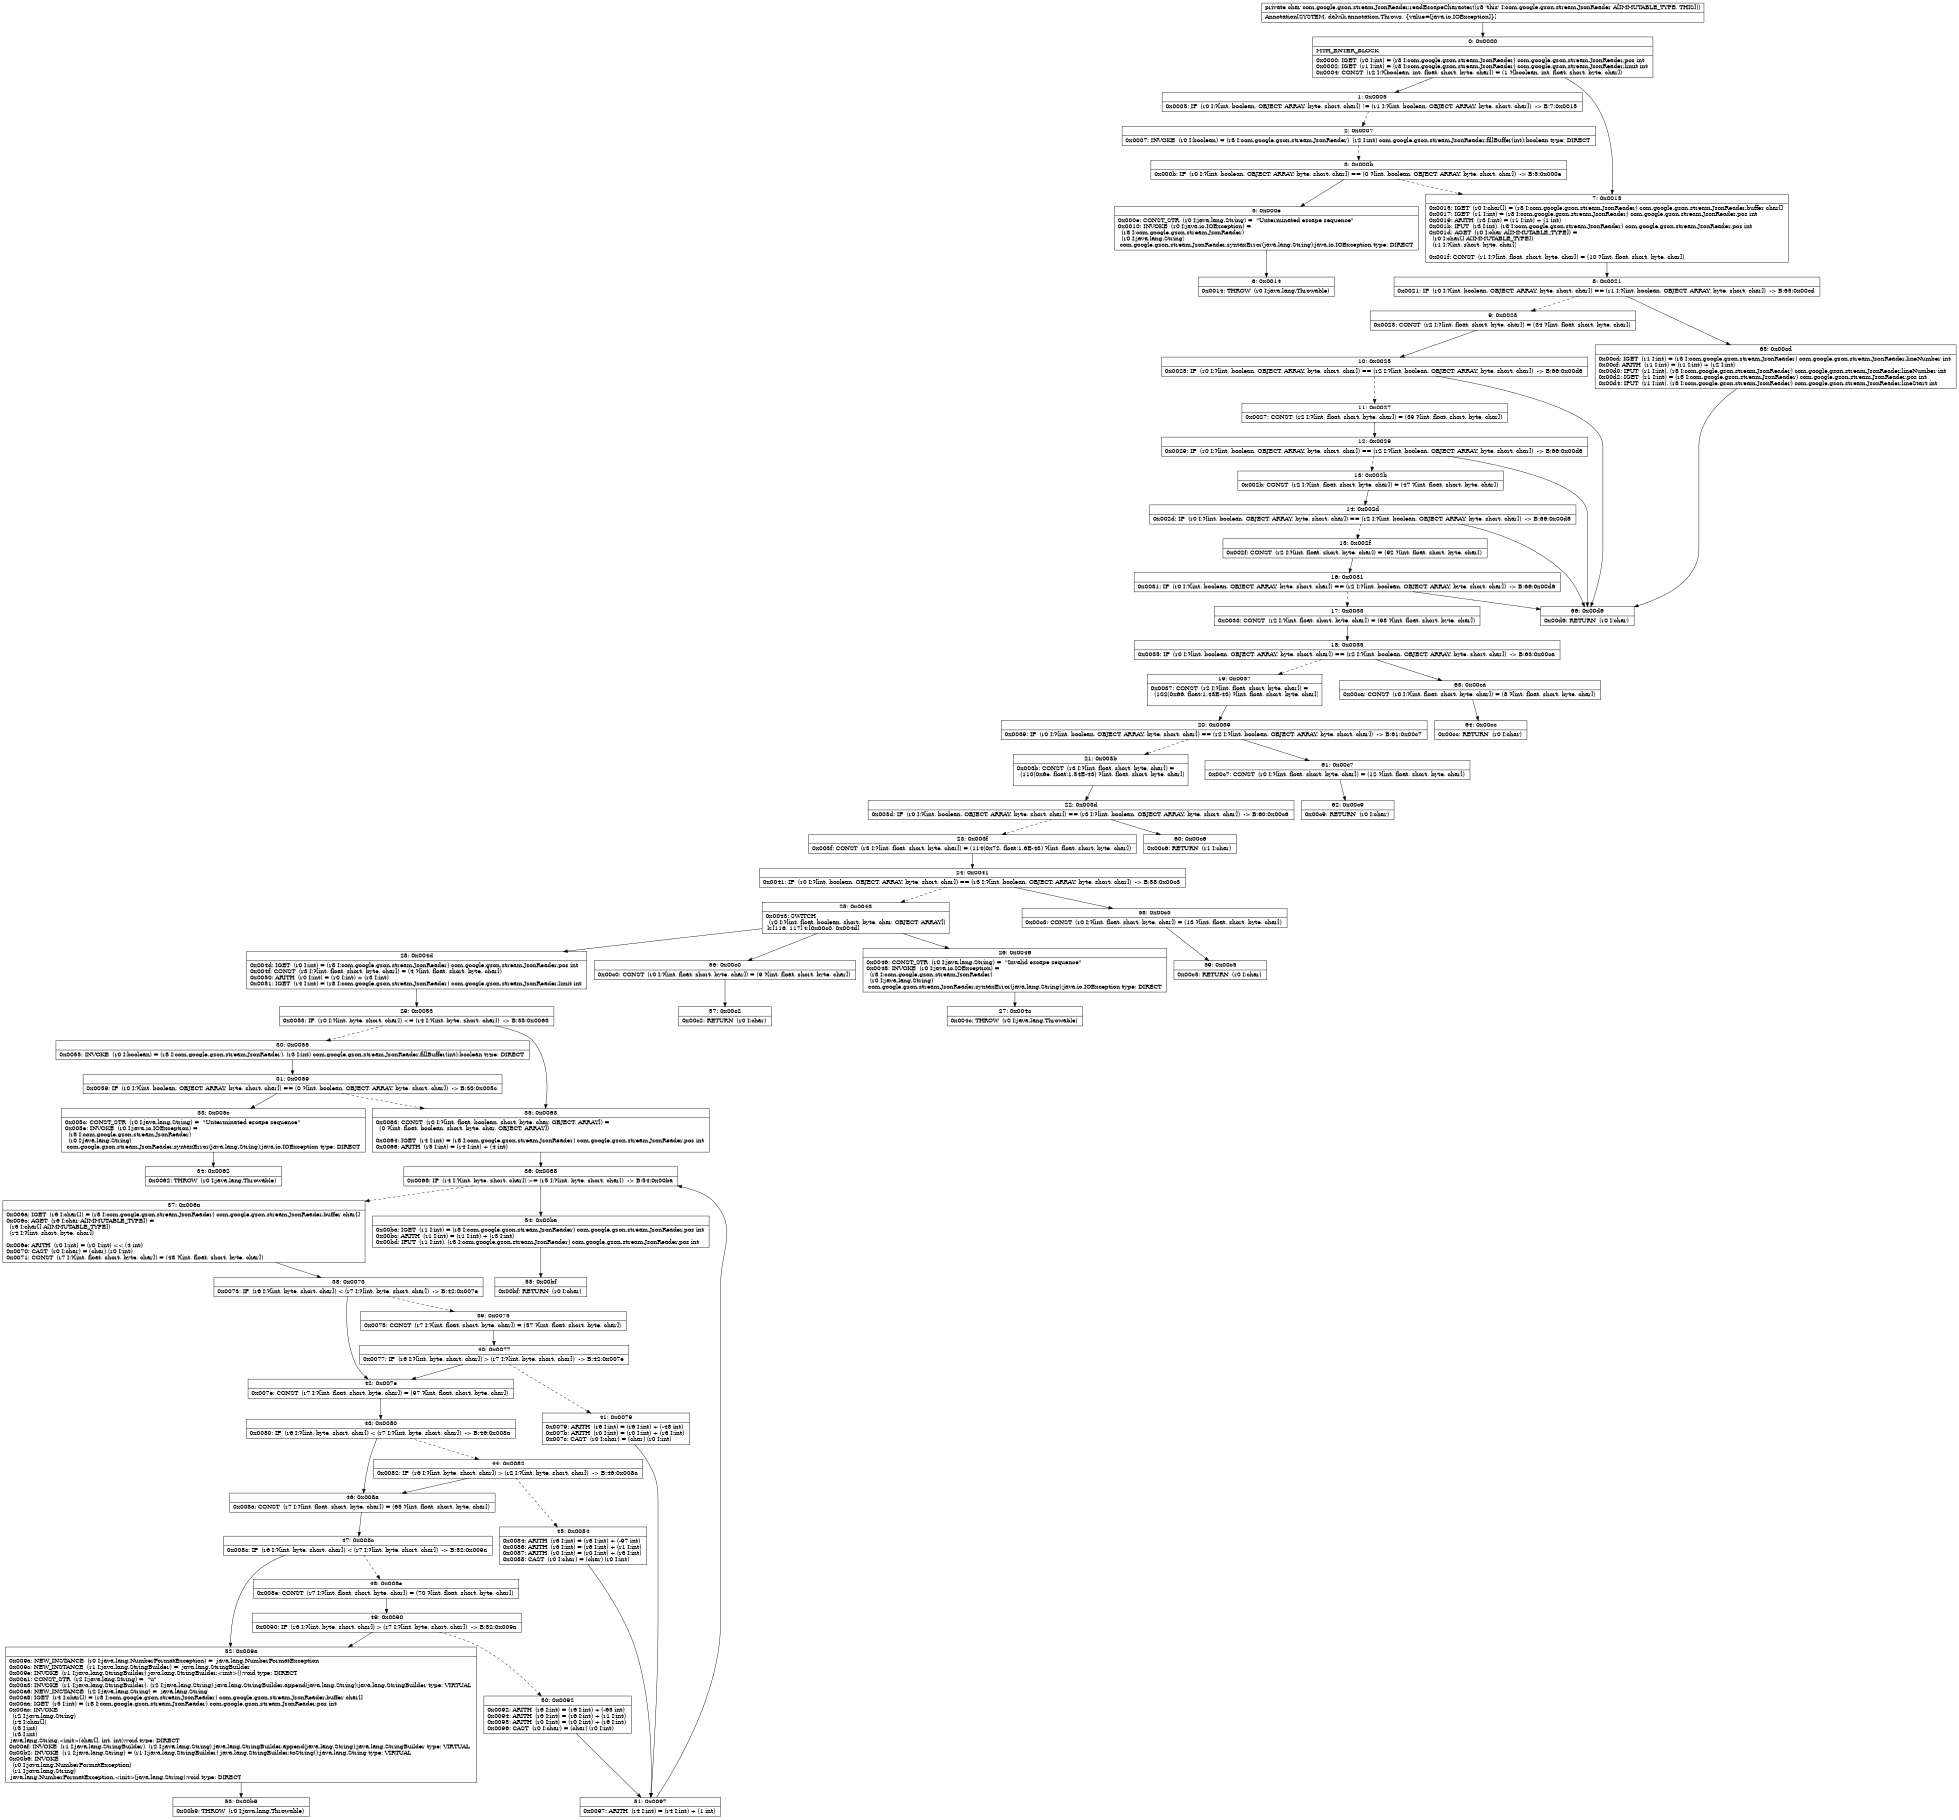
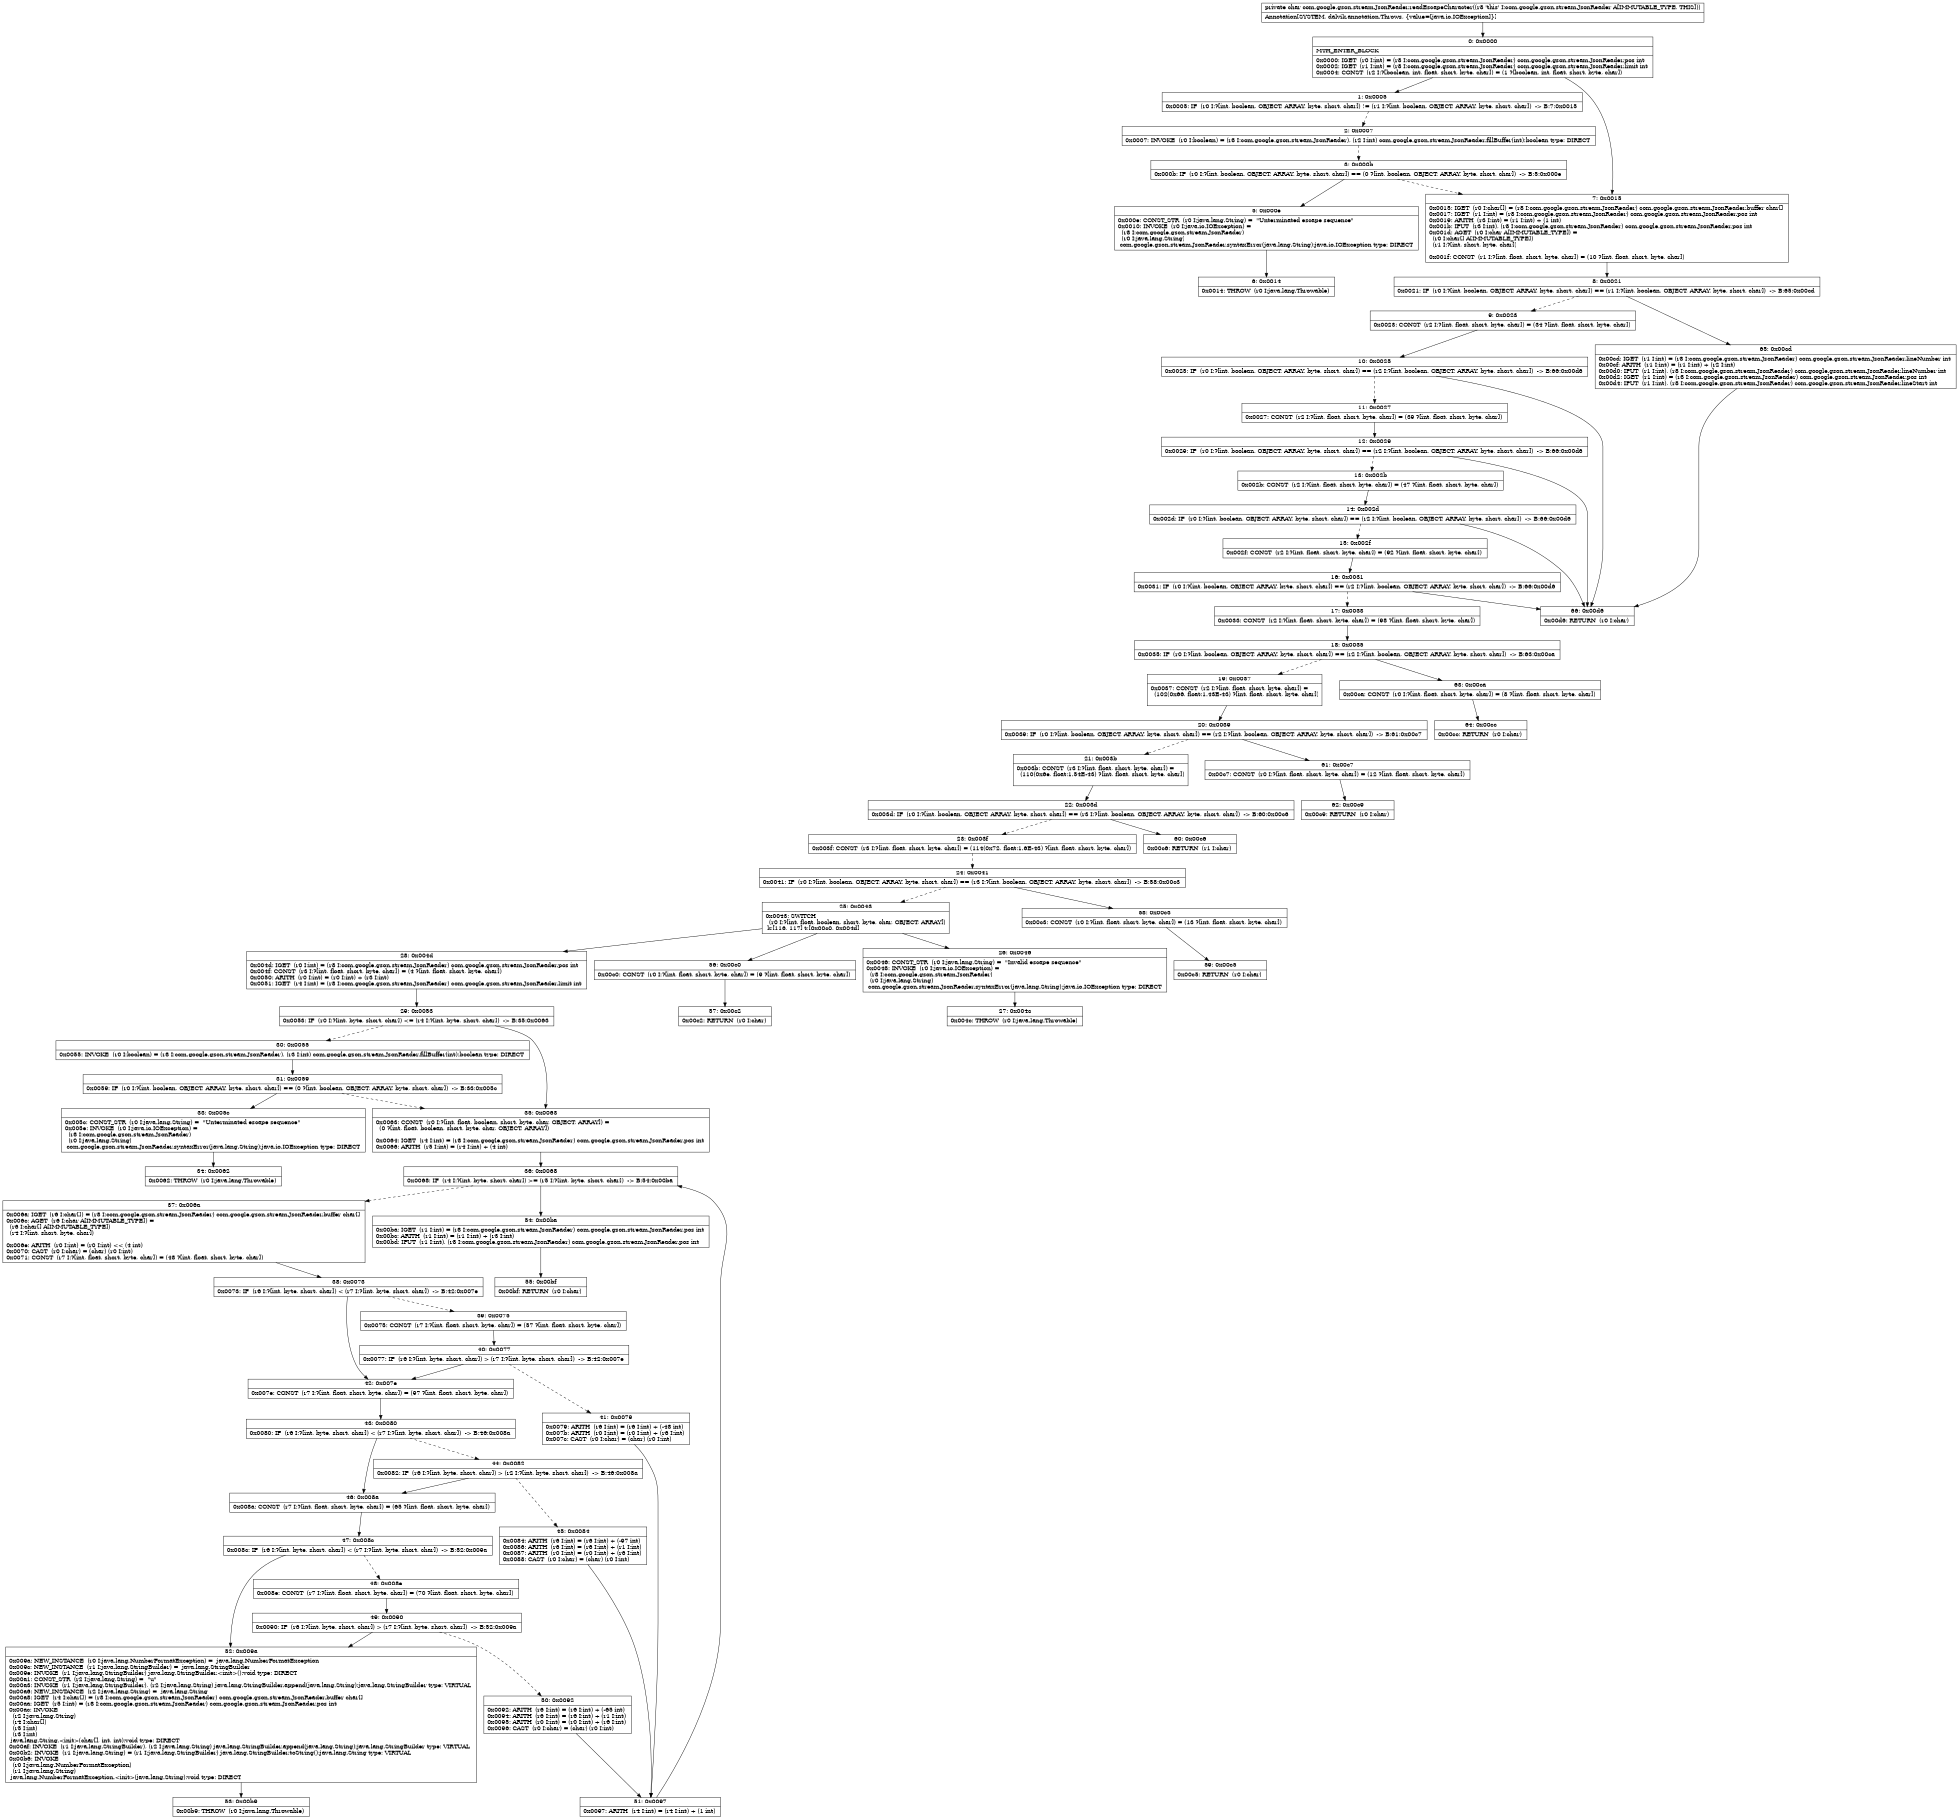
(972, 859) -> (972, 859)
